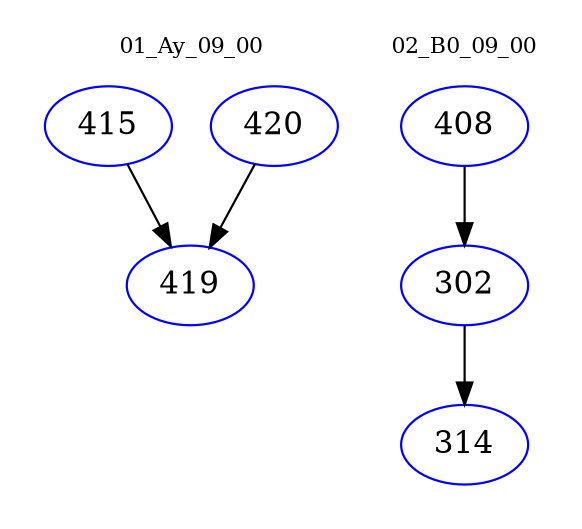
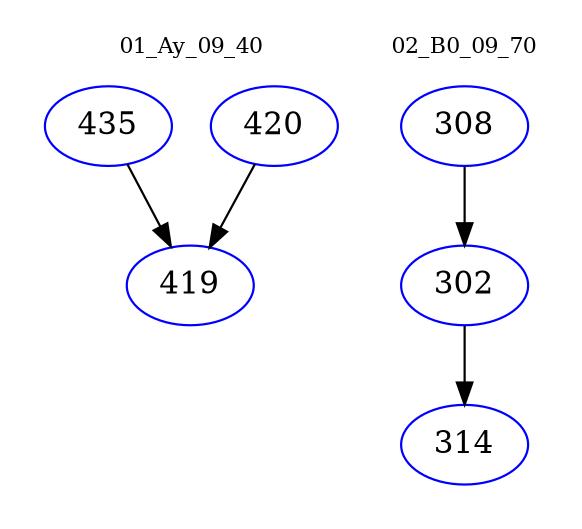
(191, 48) -> (191, 48)
(465, 48) -> (465, 48)
(108, 126) -> (108, 126)
(465, 126) -> (465, 126)
